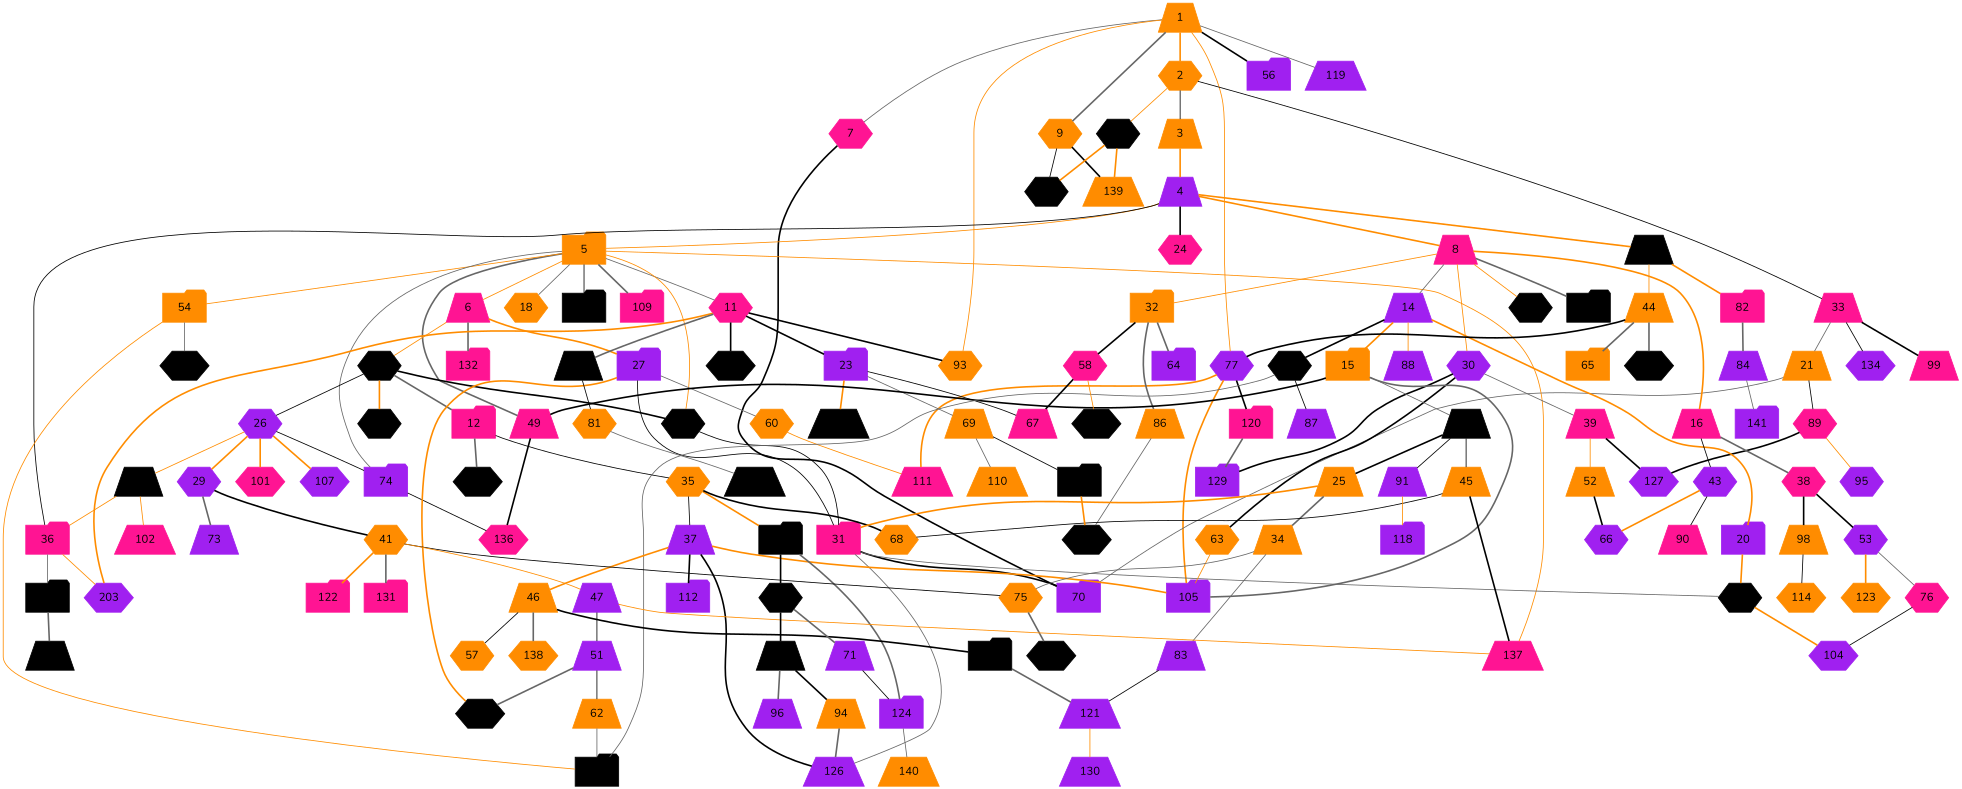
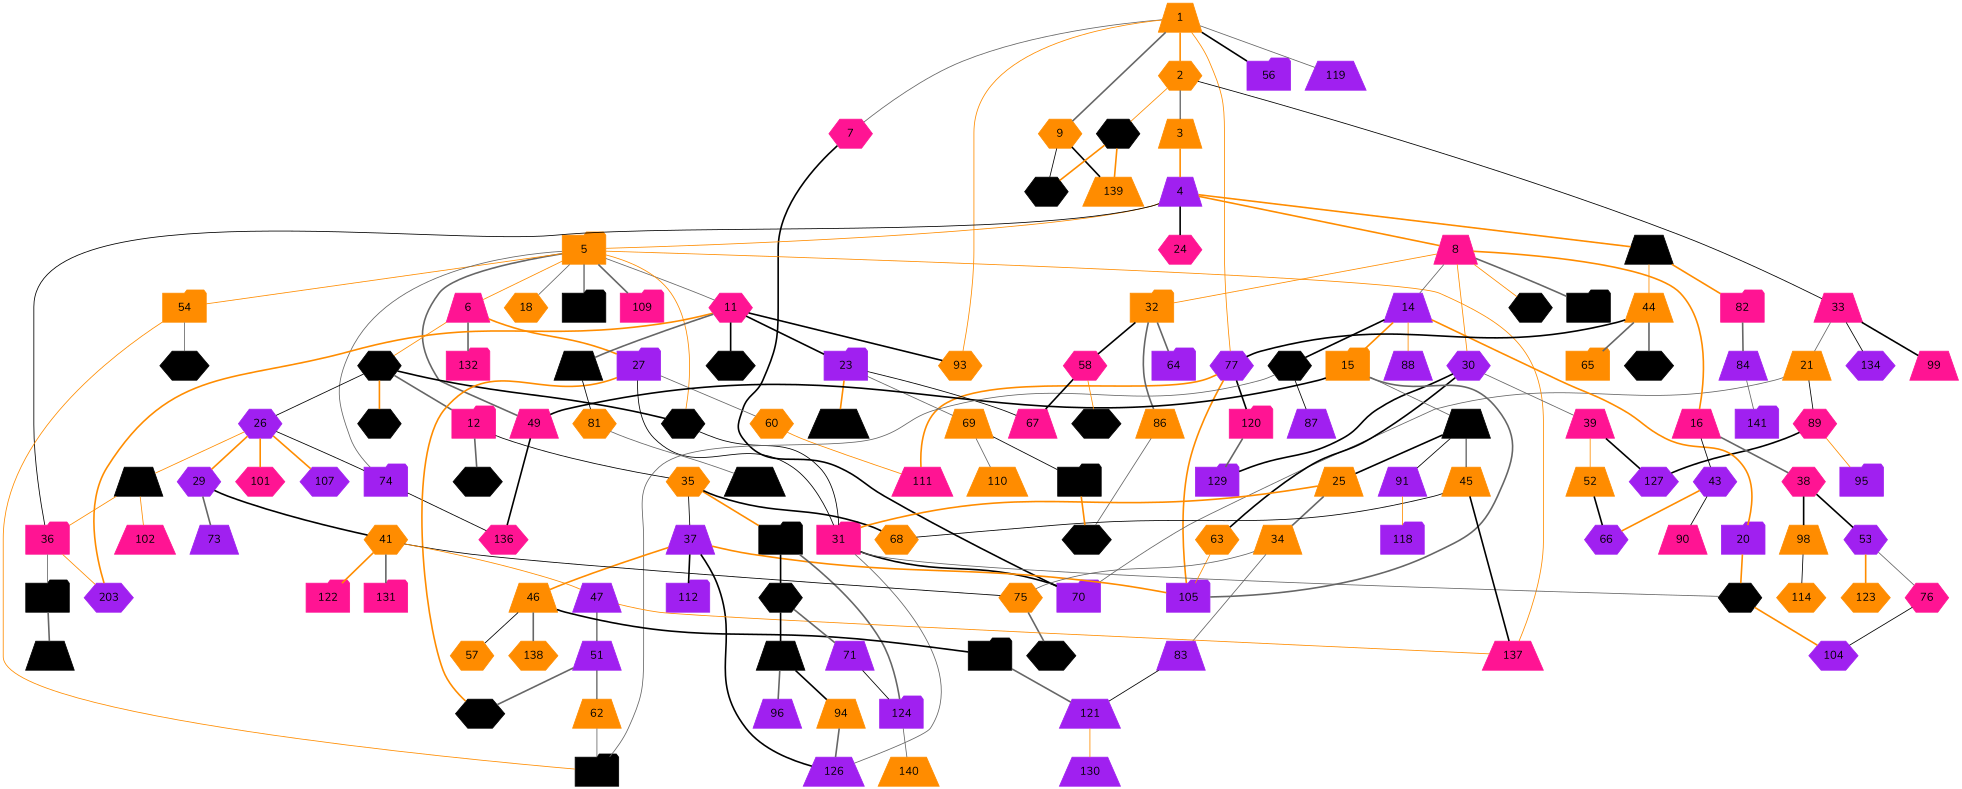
(1862, 482) -> (1862, 482)
